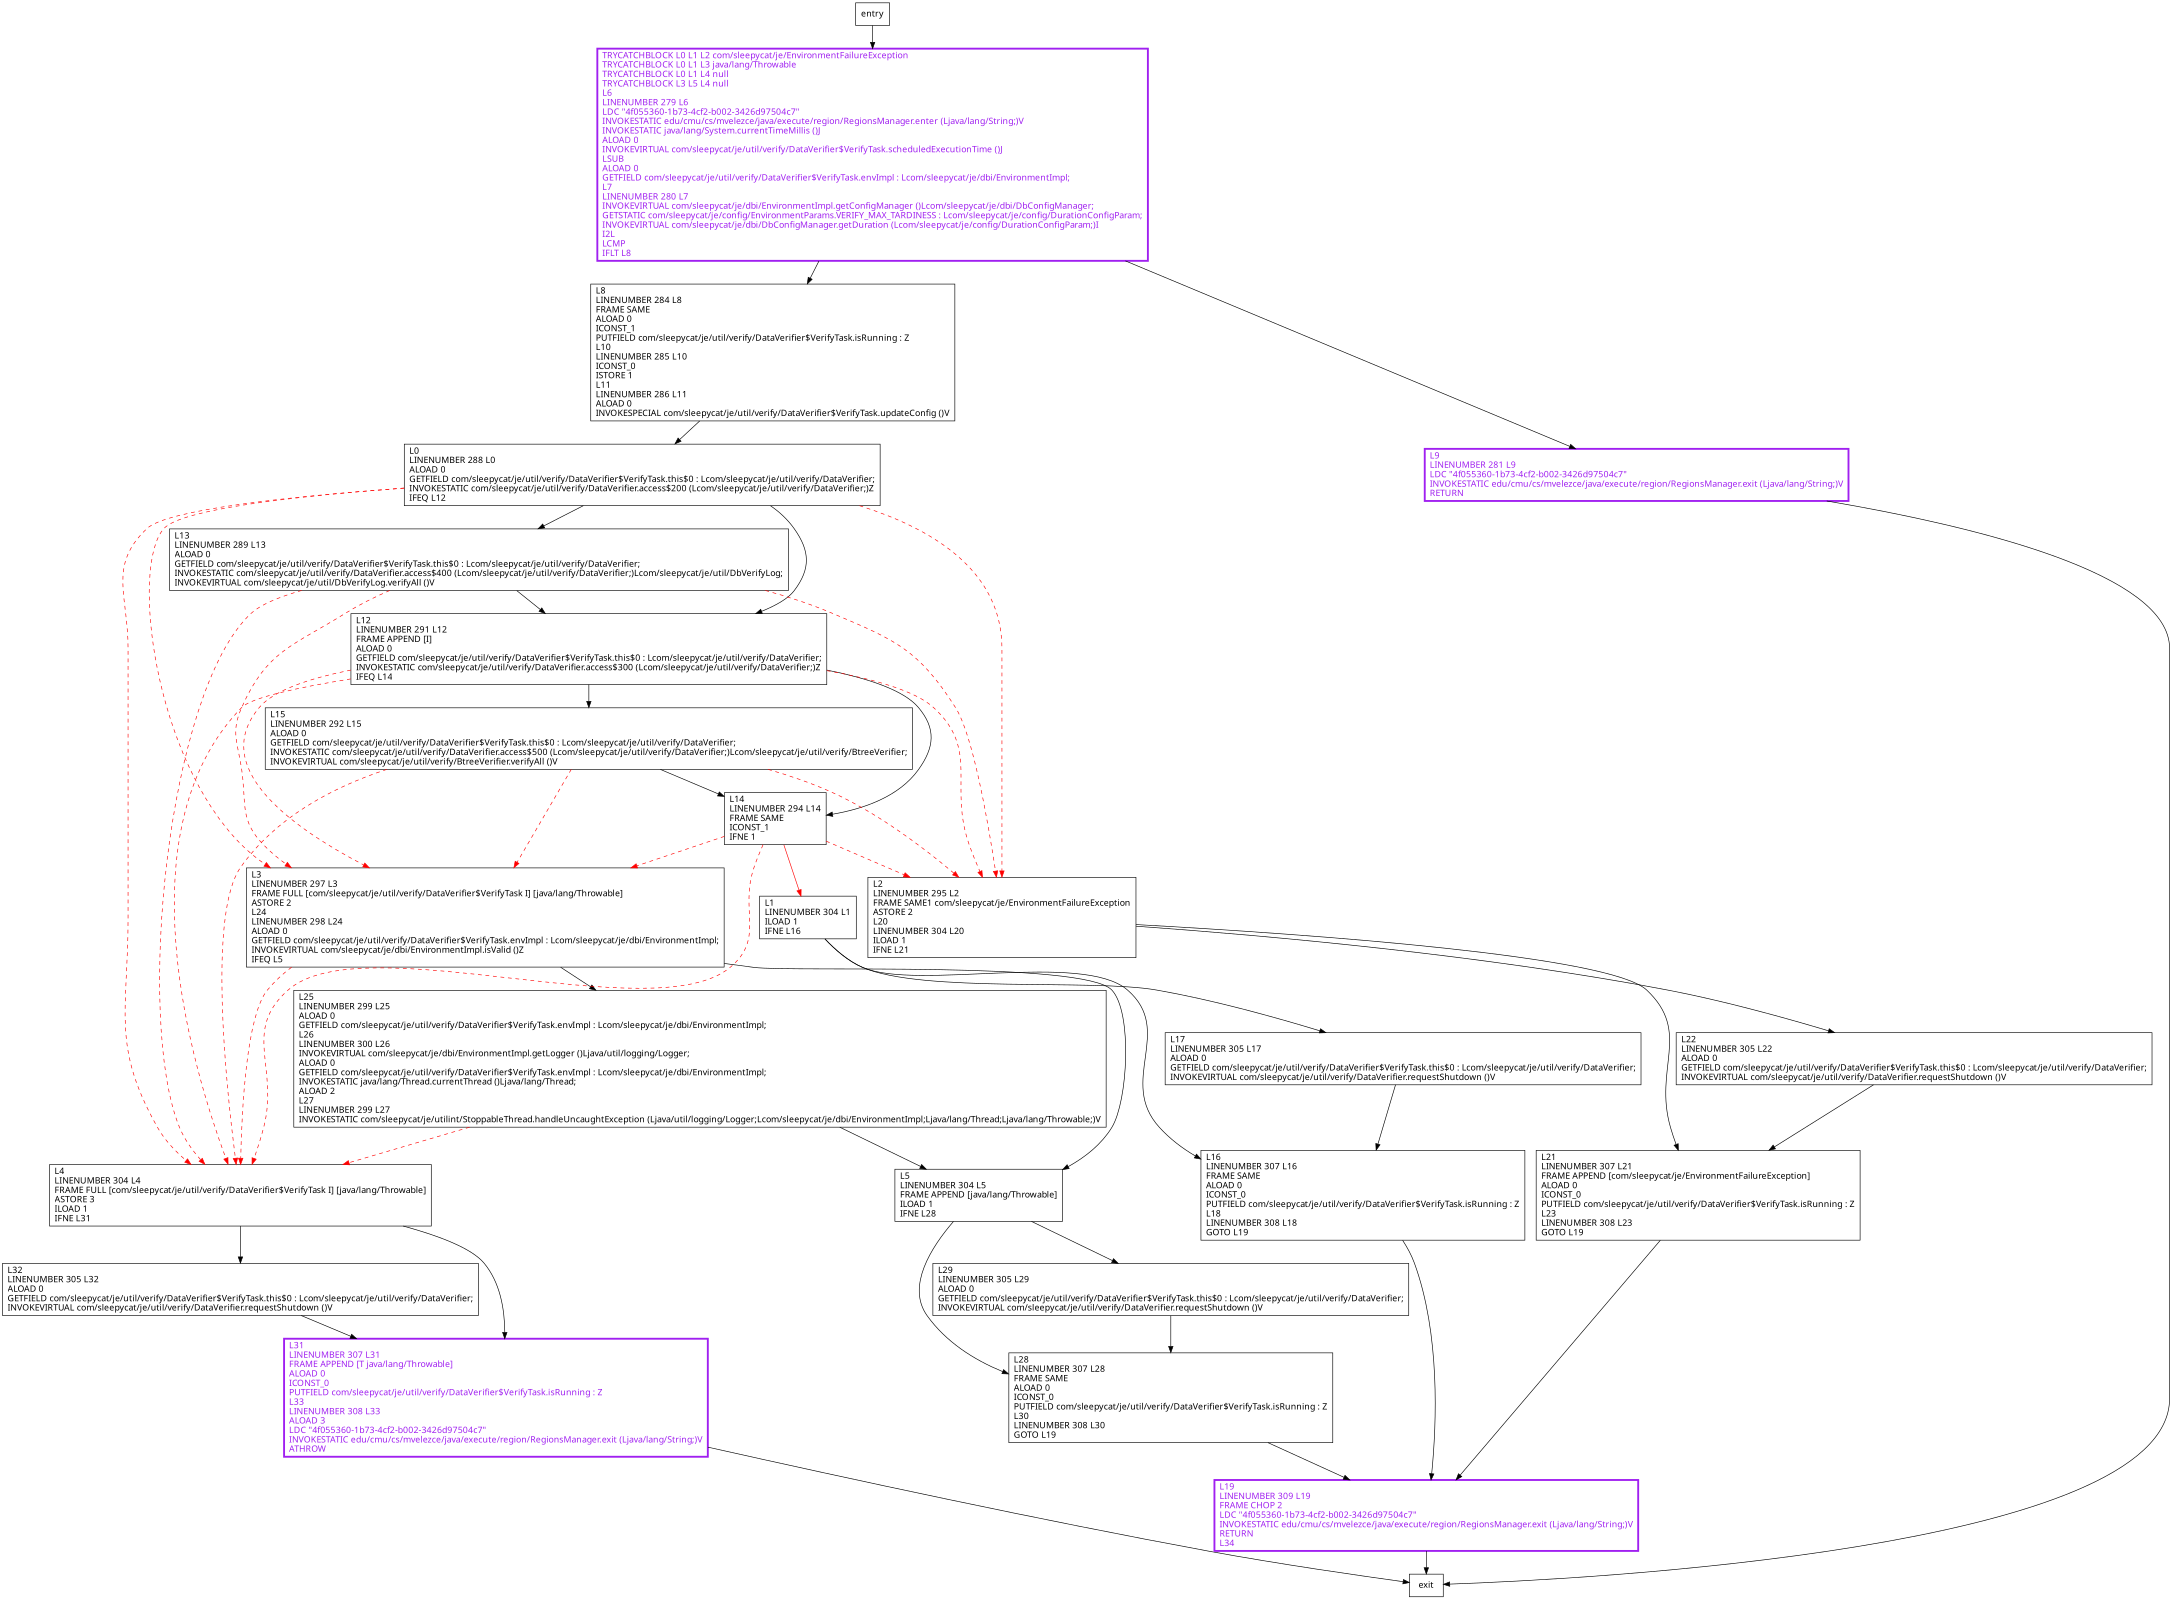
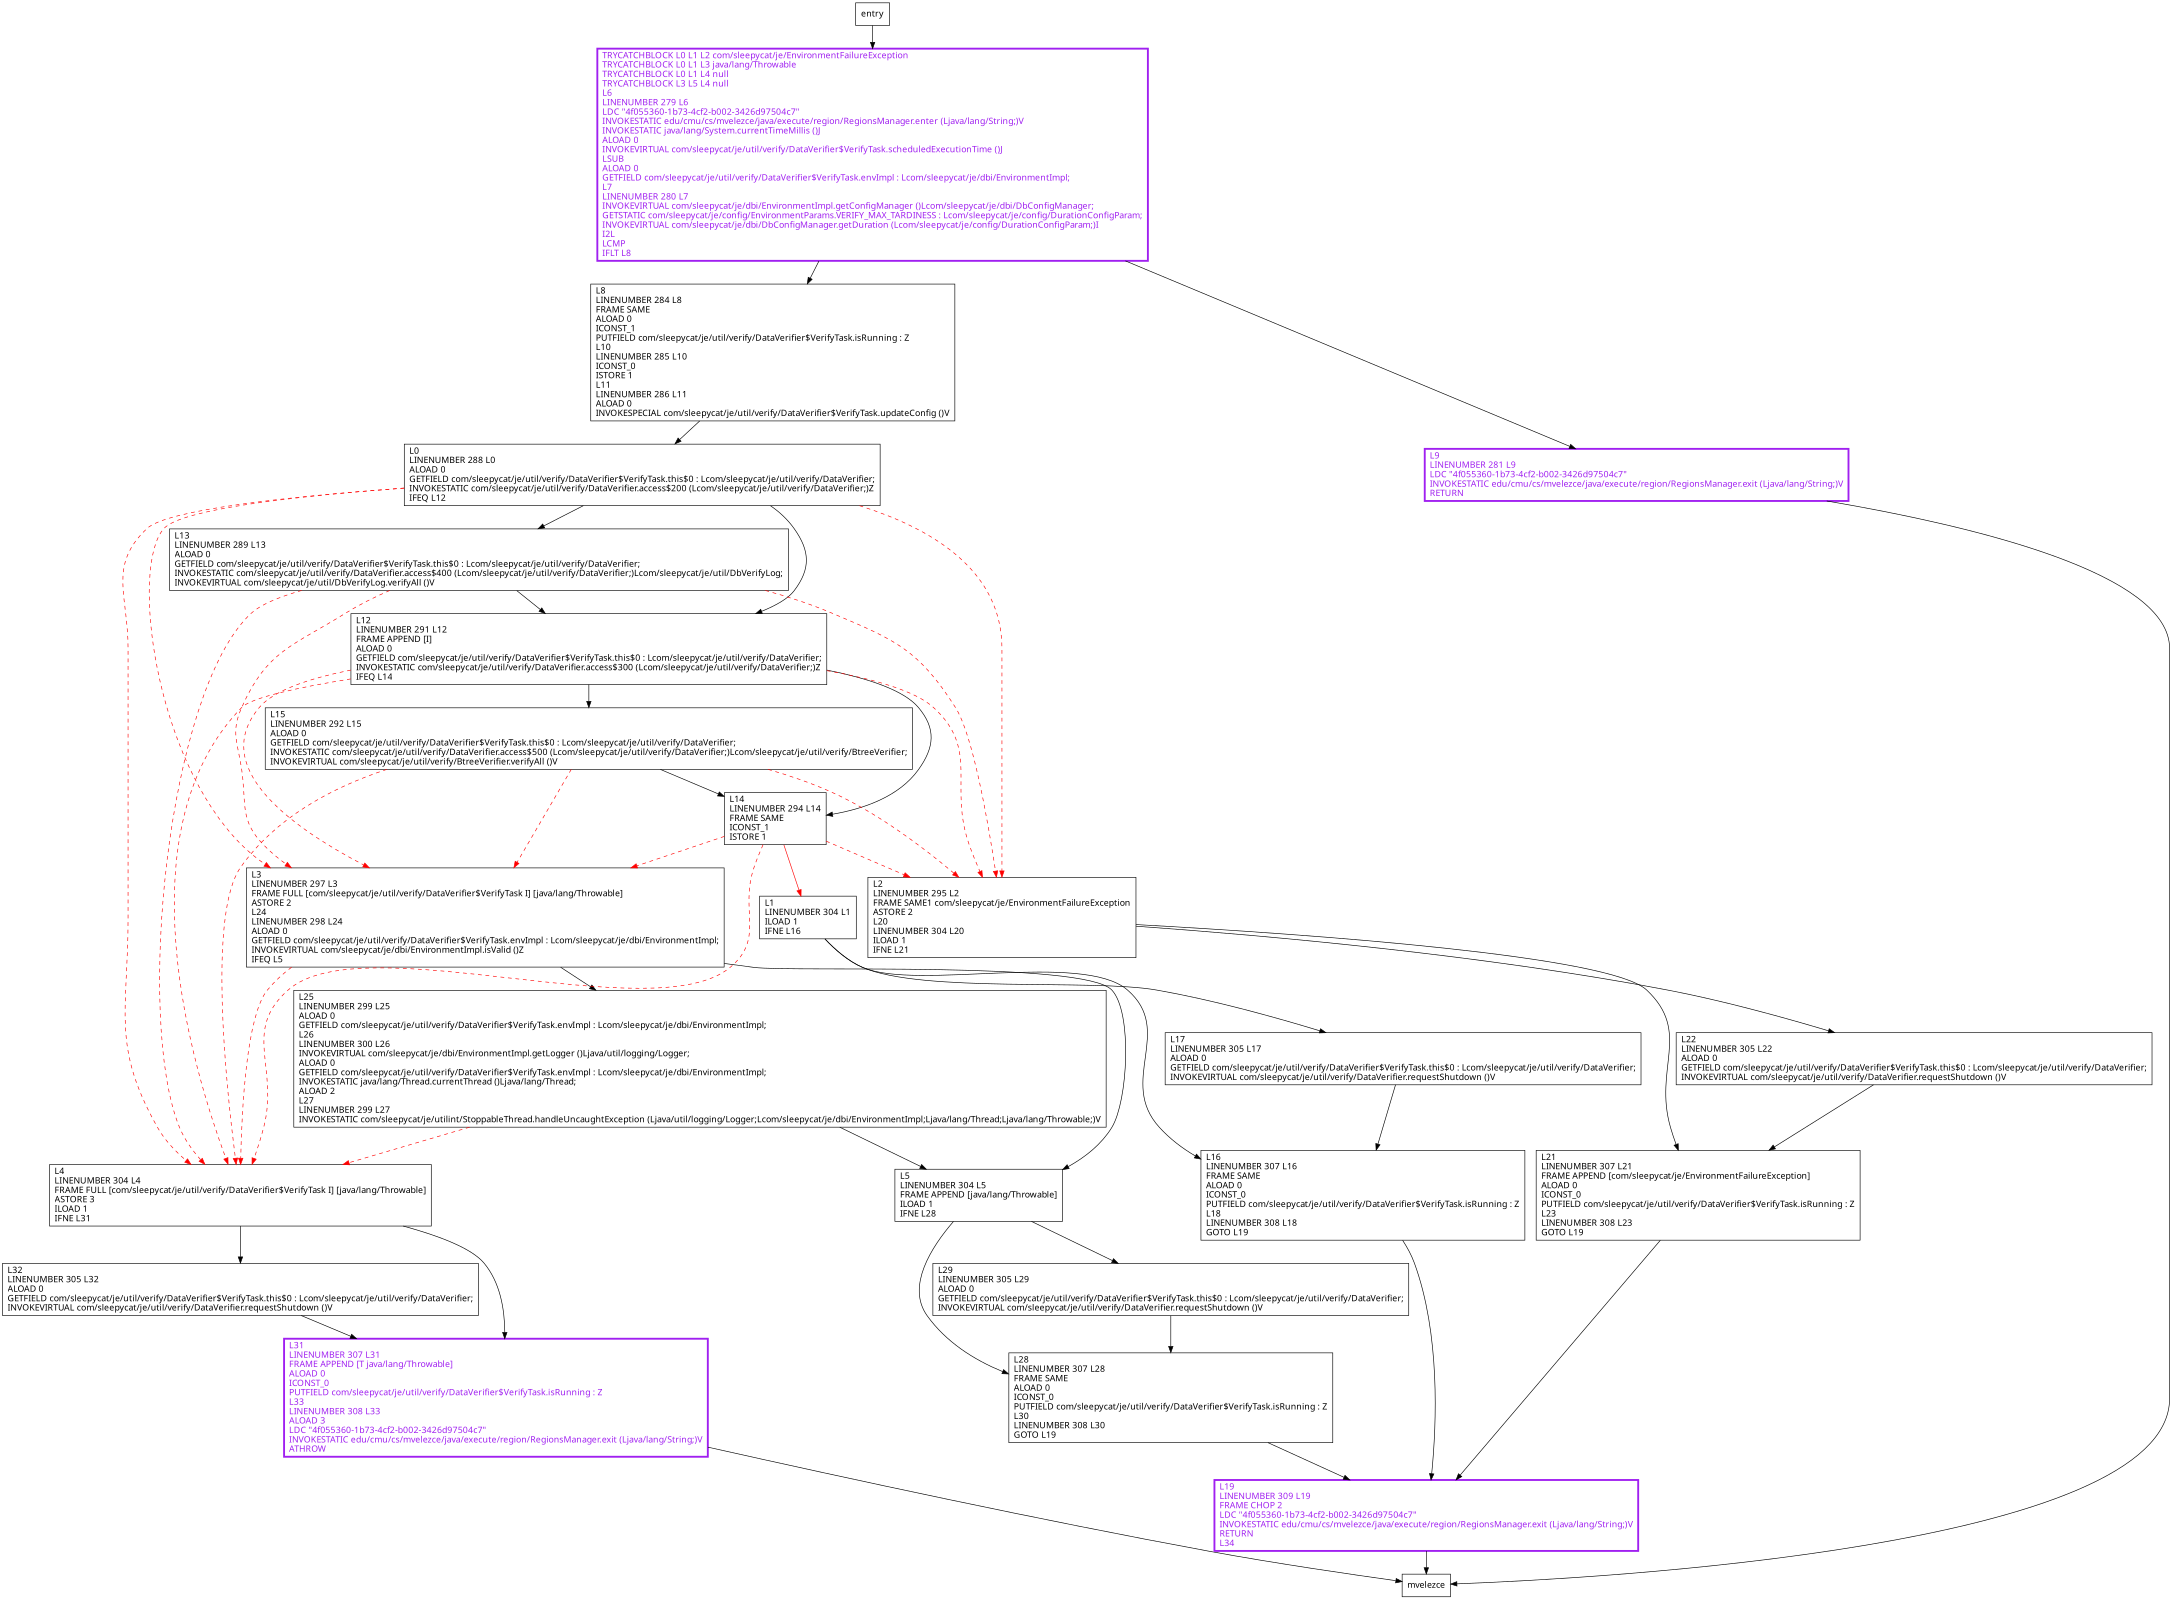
(775, 819) -> (775, 819)
(1426, 1585) -> (1426, 1585)
